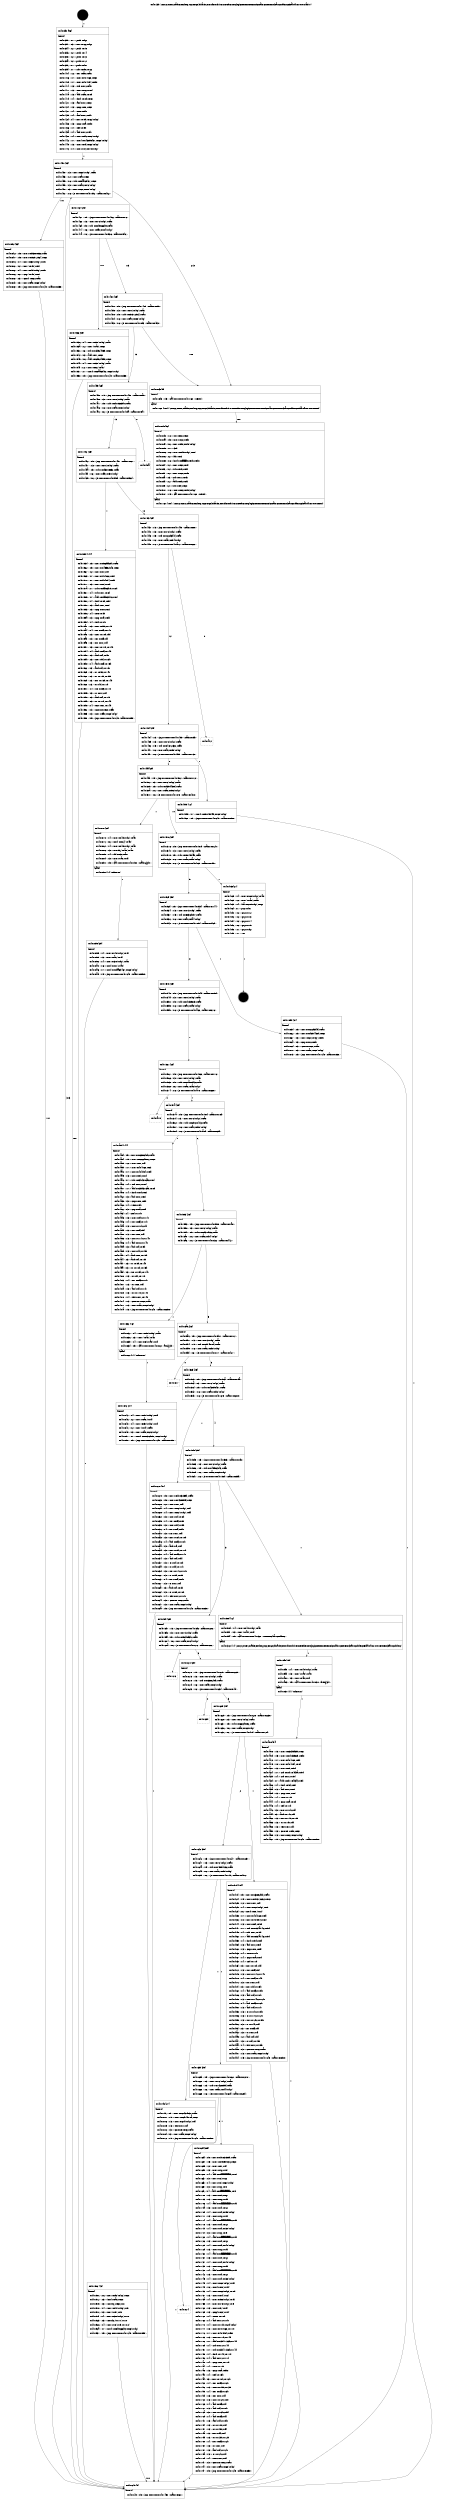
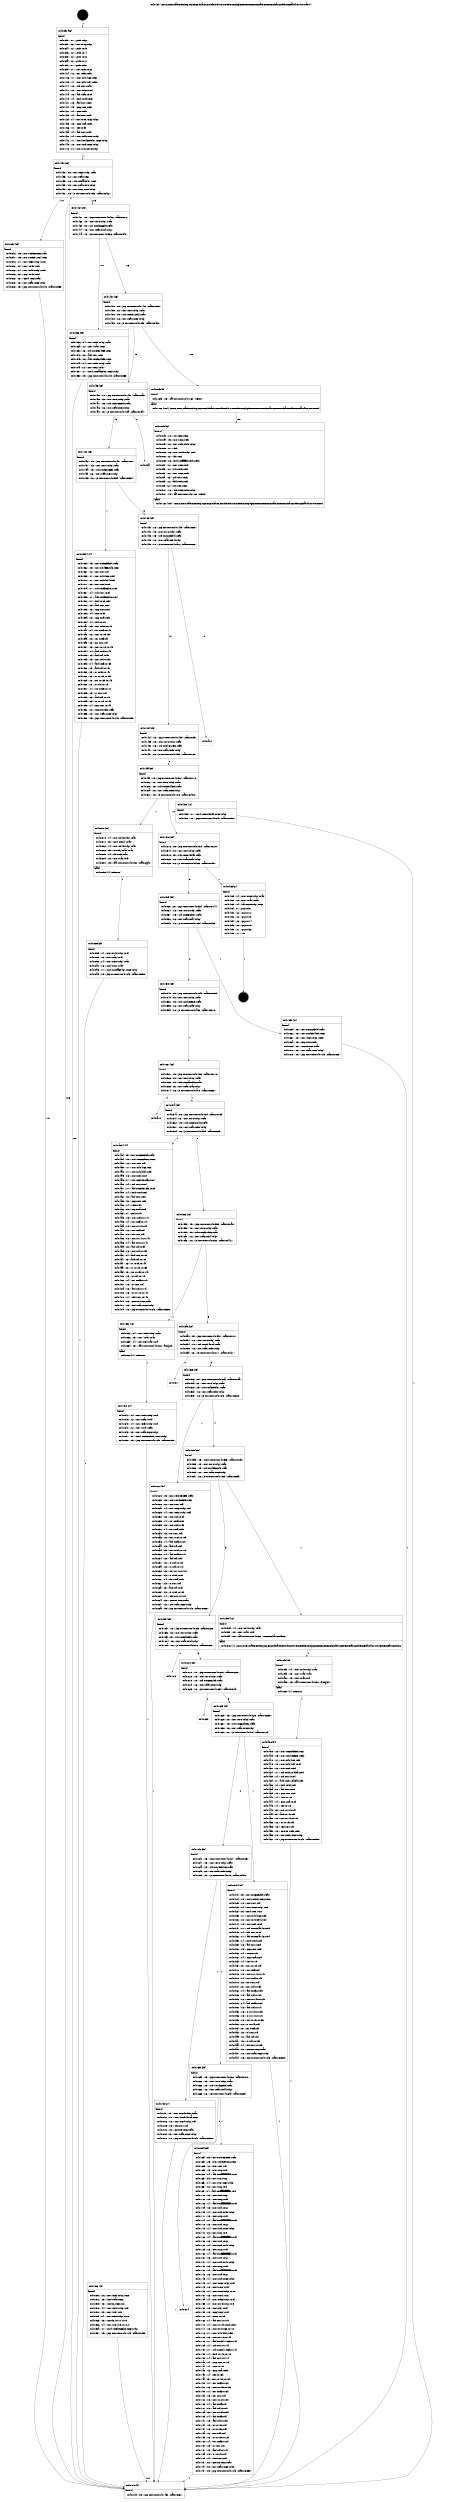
(185, 279) -> (91, 200)
(205, 778) -> none
